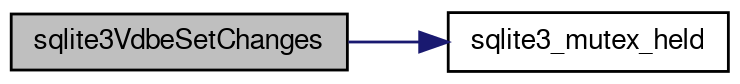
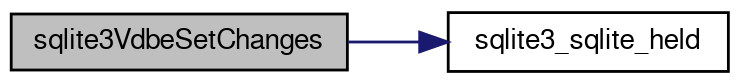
(588, 42) -> (588, 42)
